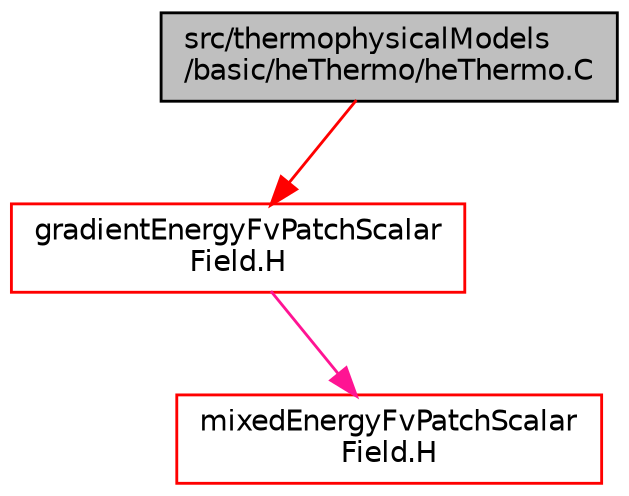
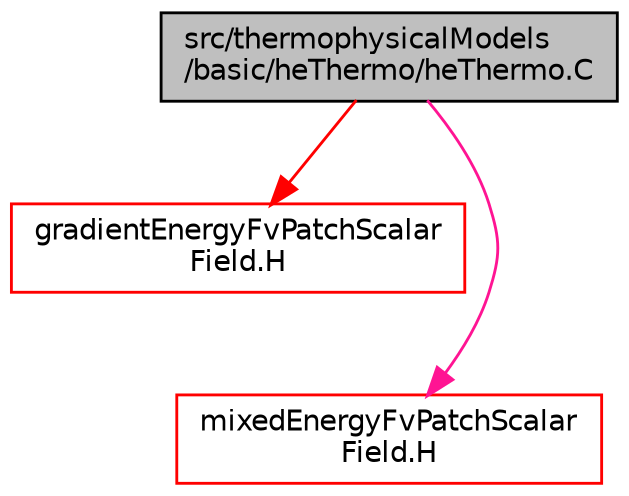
(304, 332) -> (496, 234)
